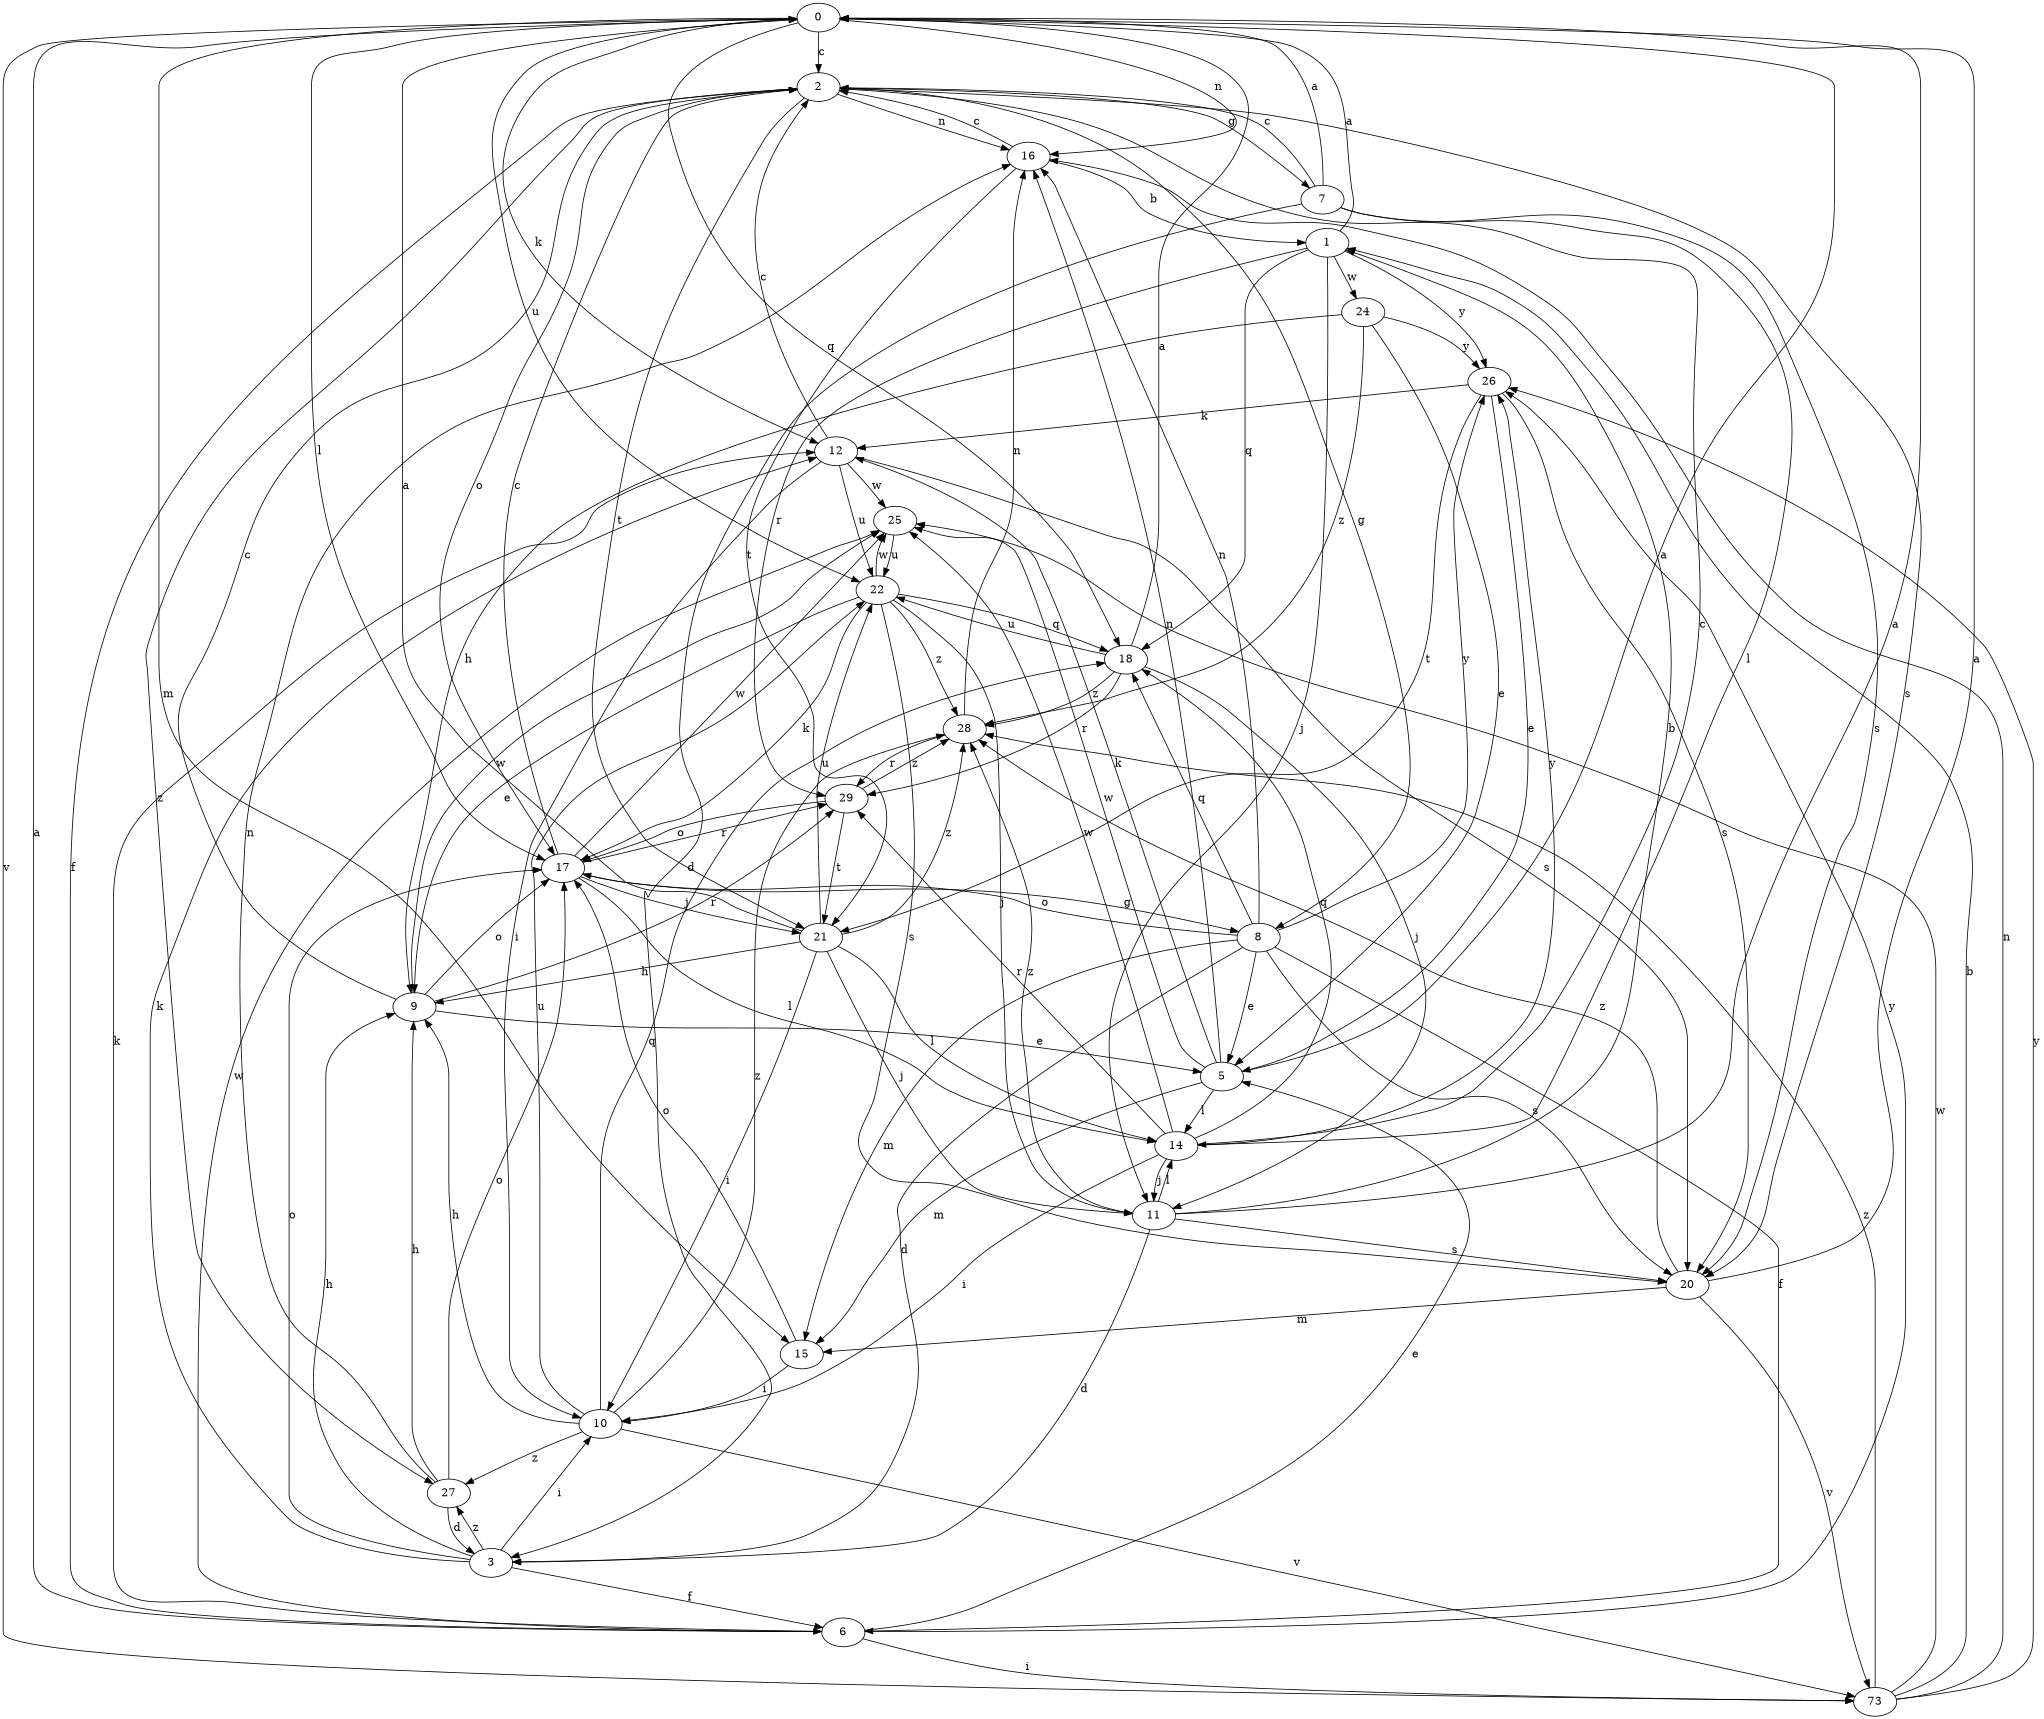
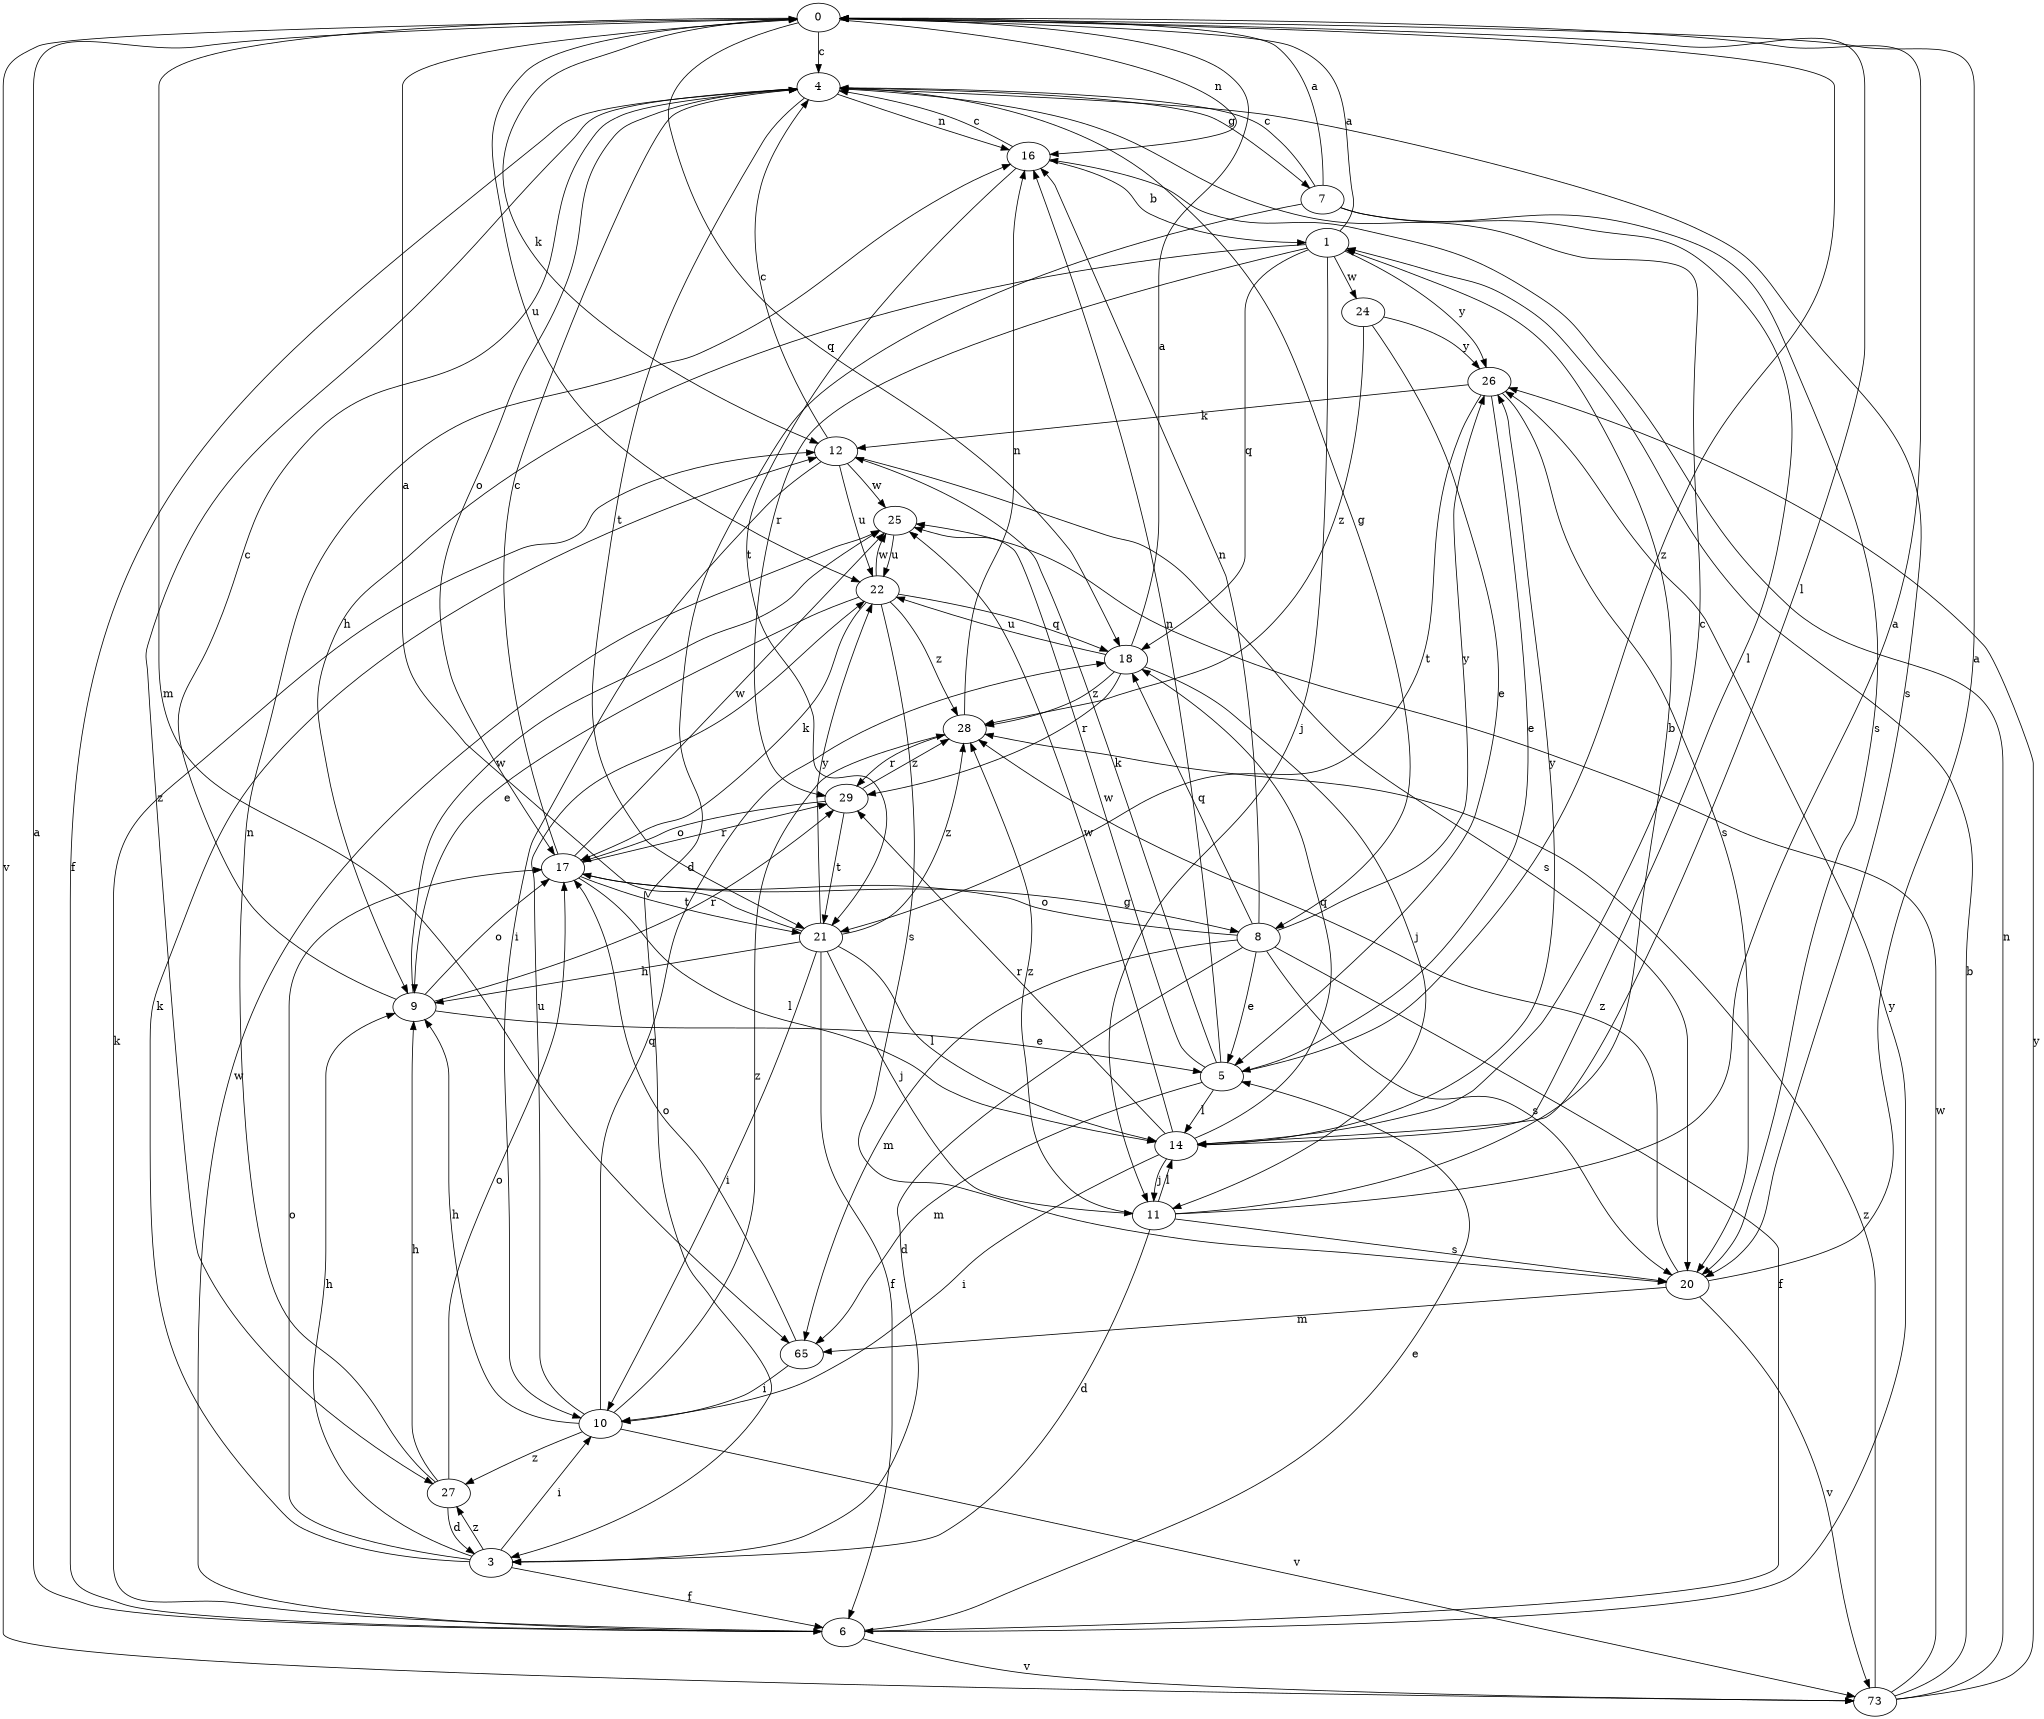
(819, 87) -> (819, 87)
(311, 255) -> (1865, 280)
(702, 458) -> (611, 420)
(1664, 555) -> (1664, 555)
(826, 764) -> (826, 764)
(687, 903) -> (687, 903)
(1001, 917) -> none
none -> (886, 1277)
(802, 1354) -> (802, 1354)
(1027, 1667) -> (1027, 1667)
